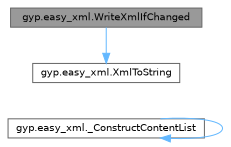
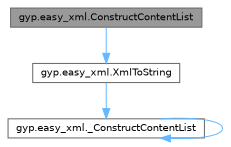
(106, 18) -> (106, 18)
none -> (106, 96)
